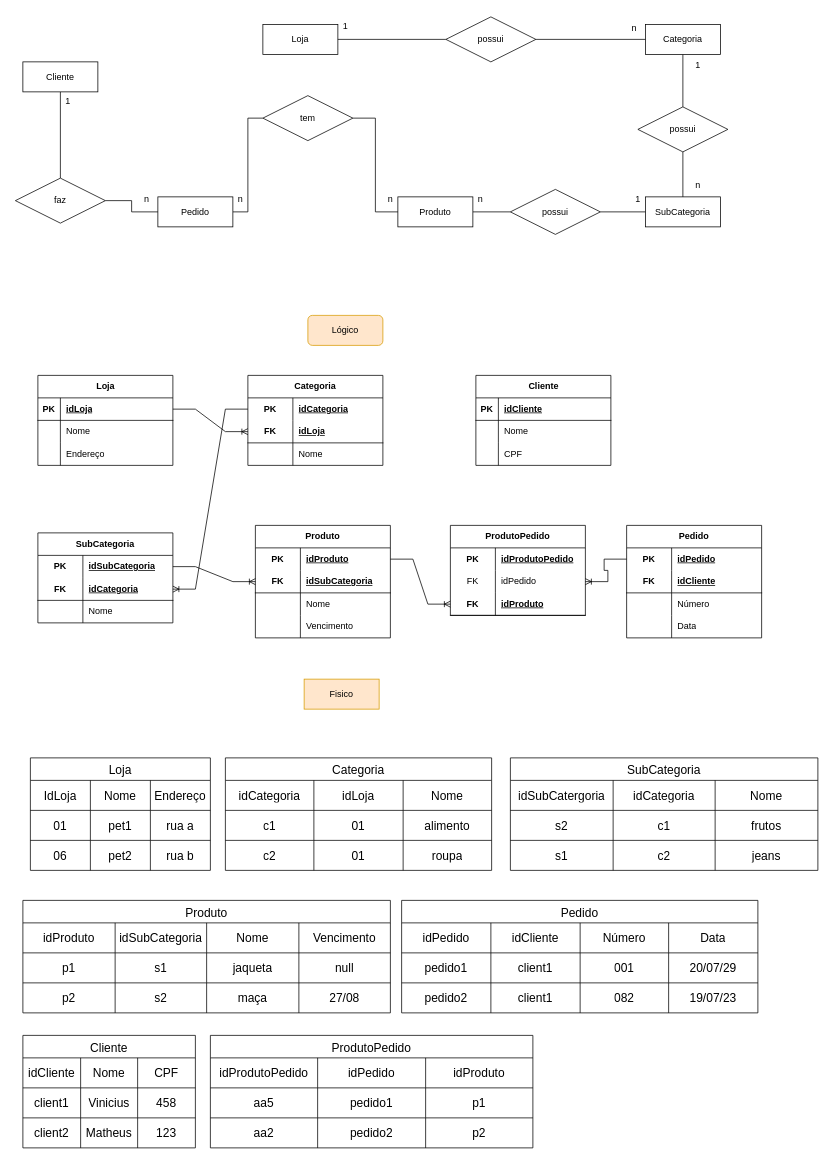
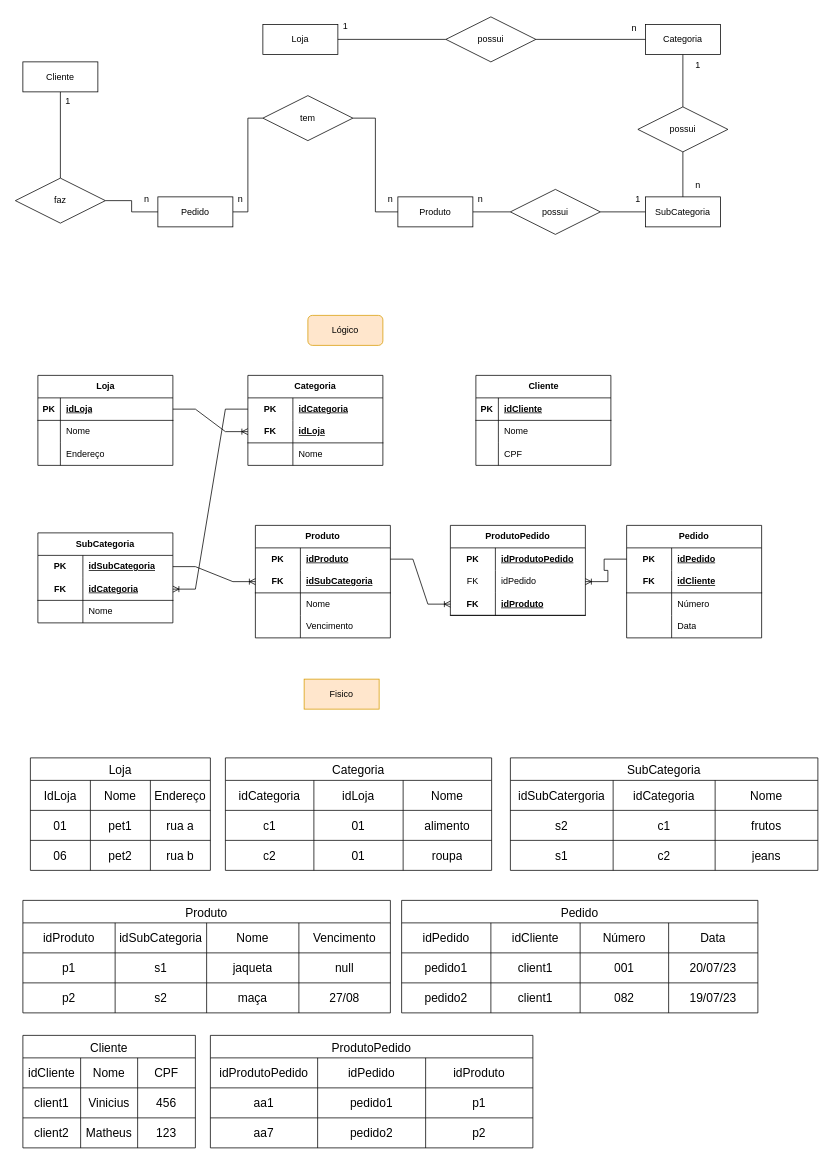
(713, 968) -> (713, 968)
(167, 1103) -> (167, 1103)
(264, 1103) -> (264, 1103)
(264, 1133) -> (264, 1133)
